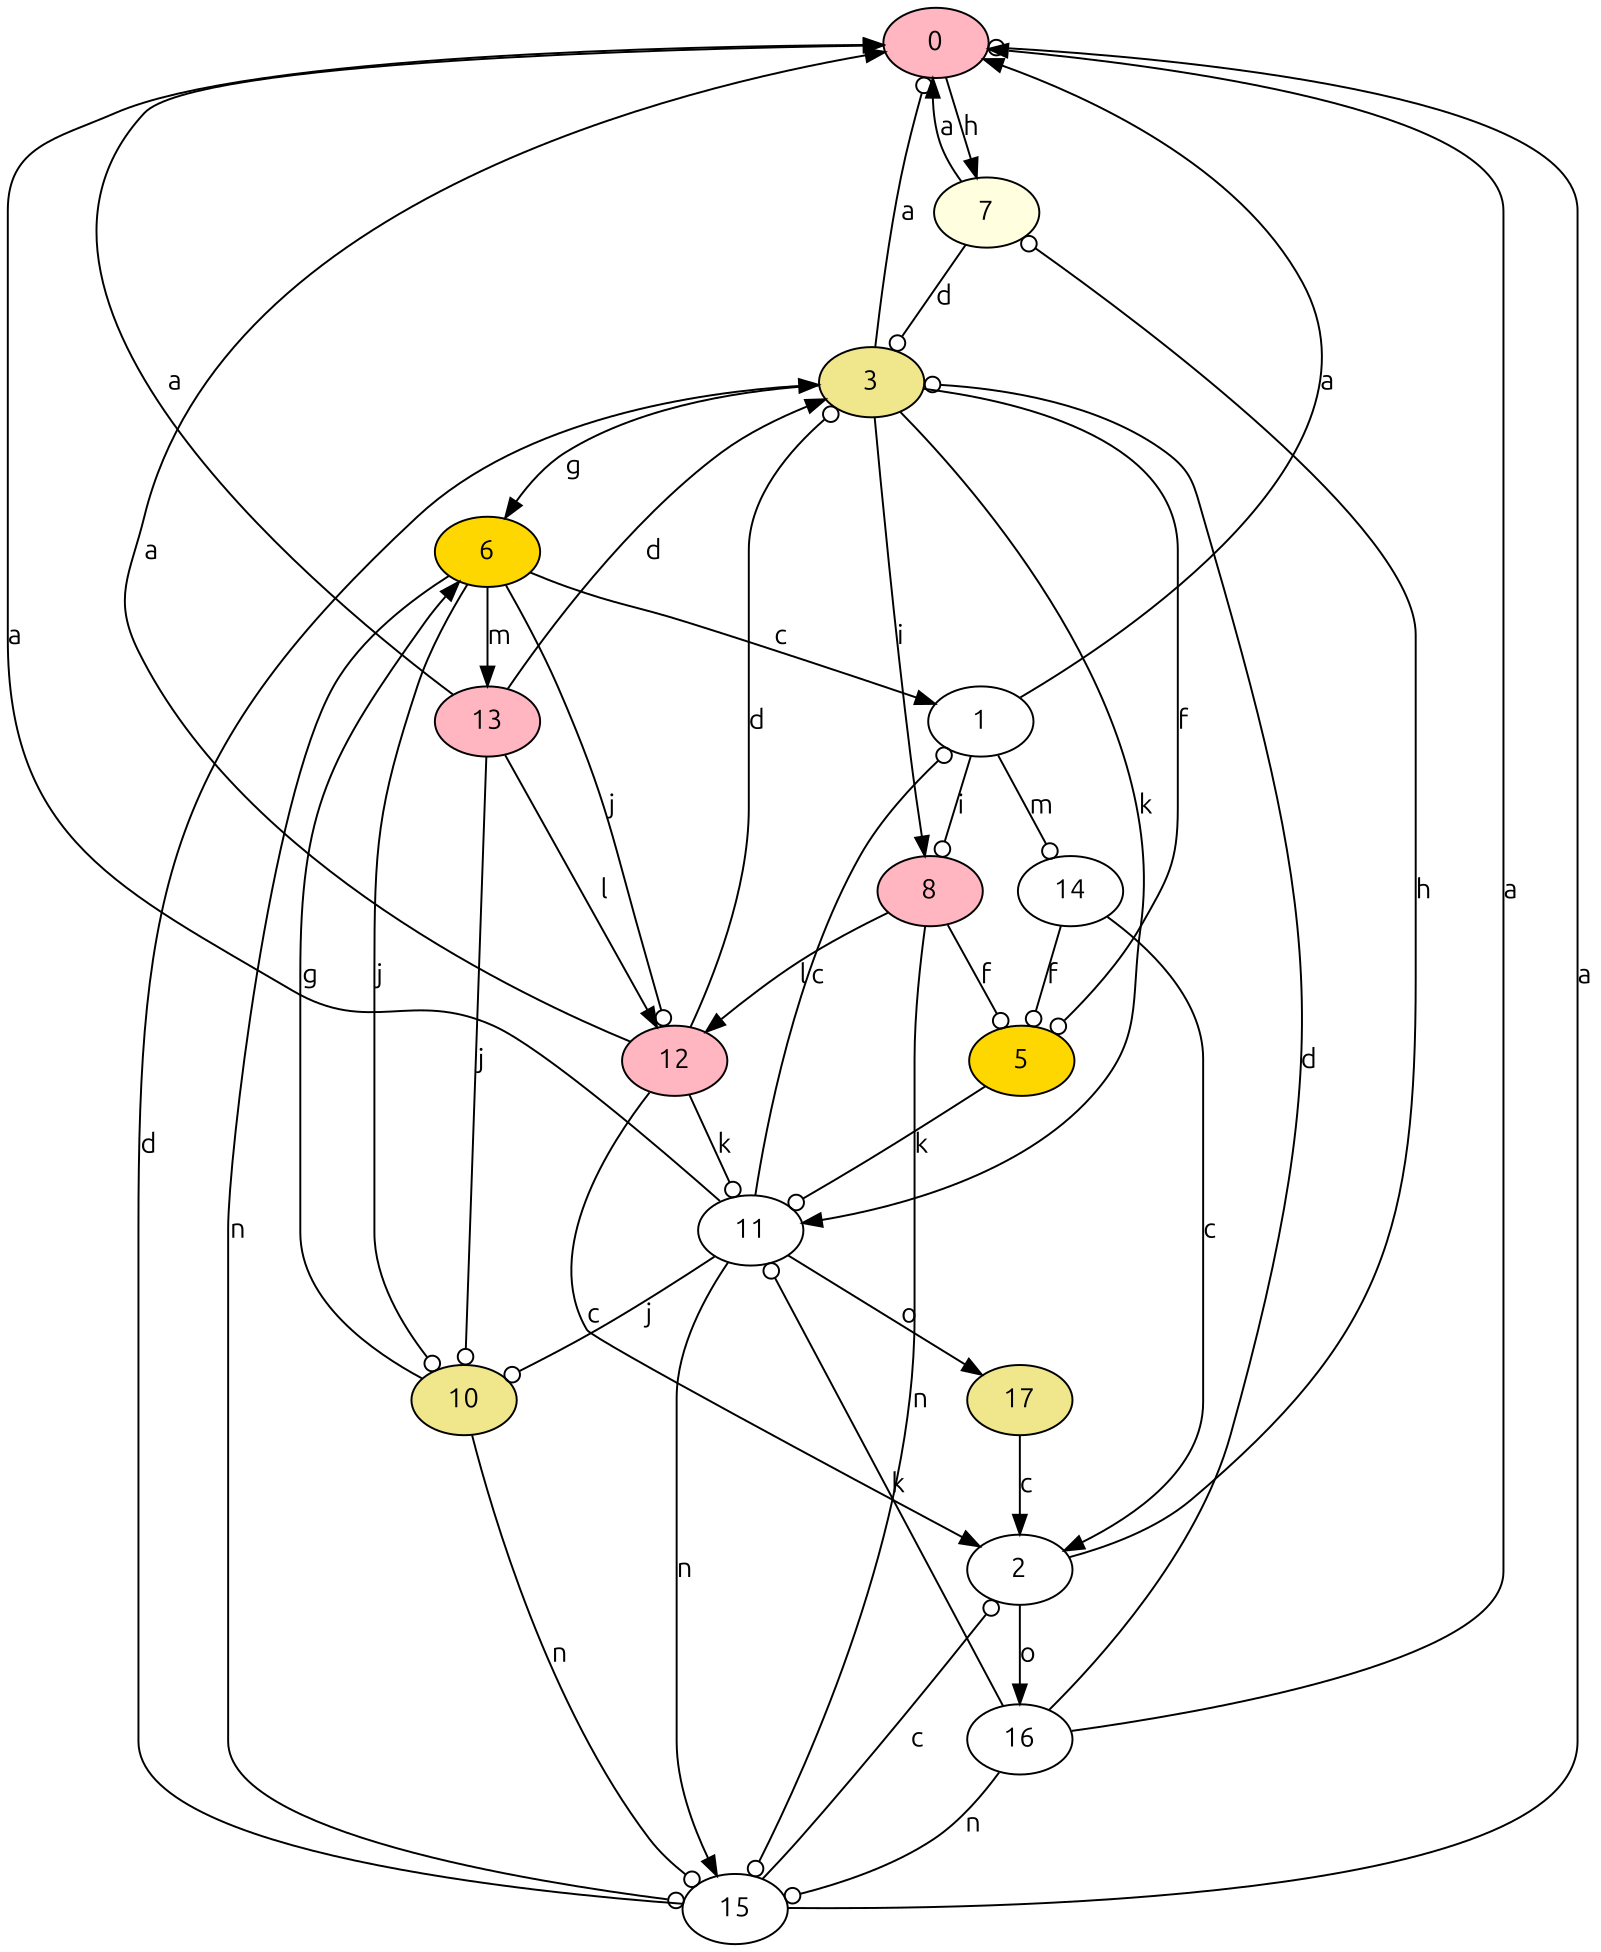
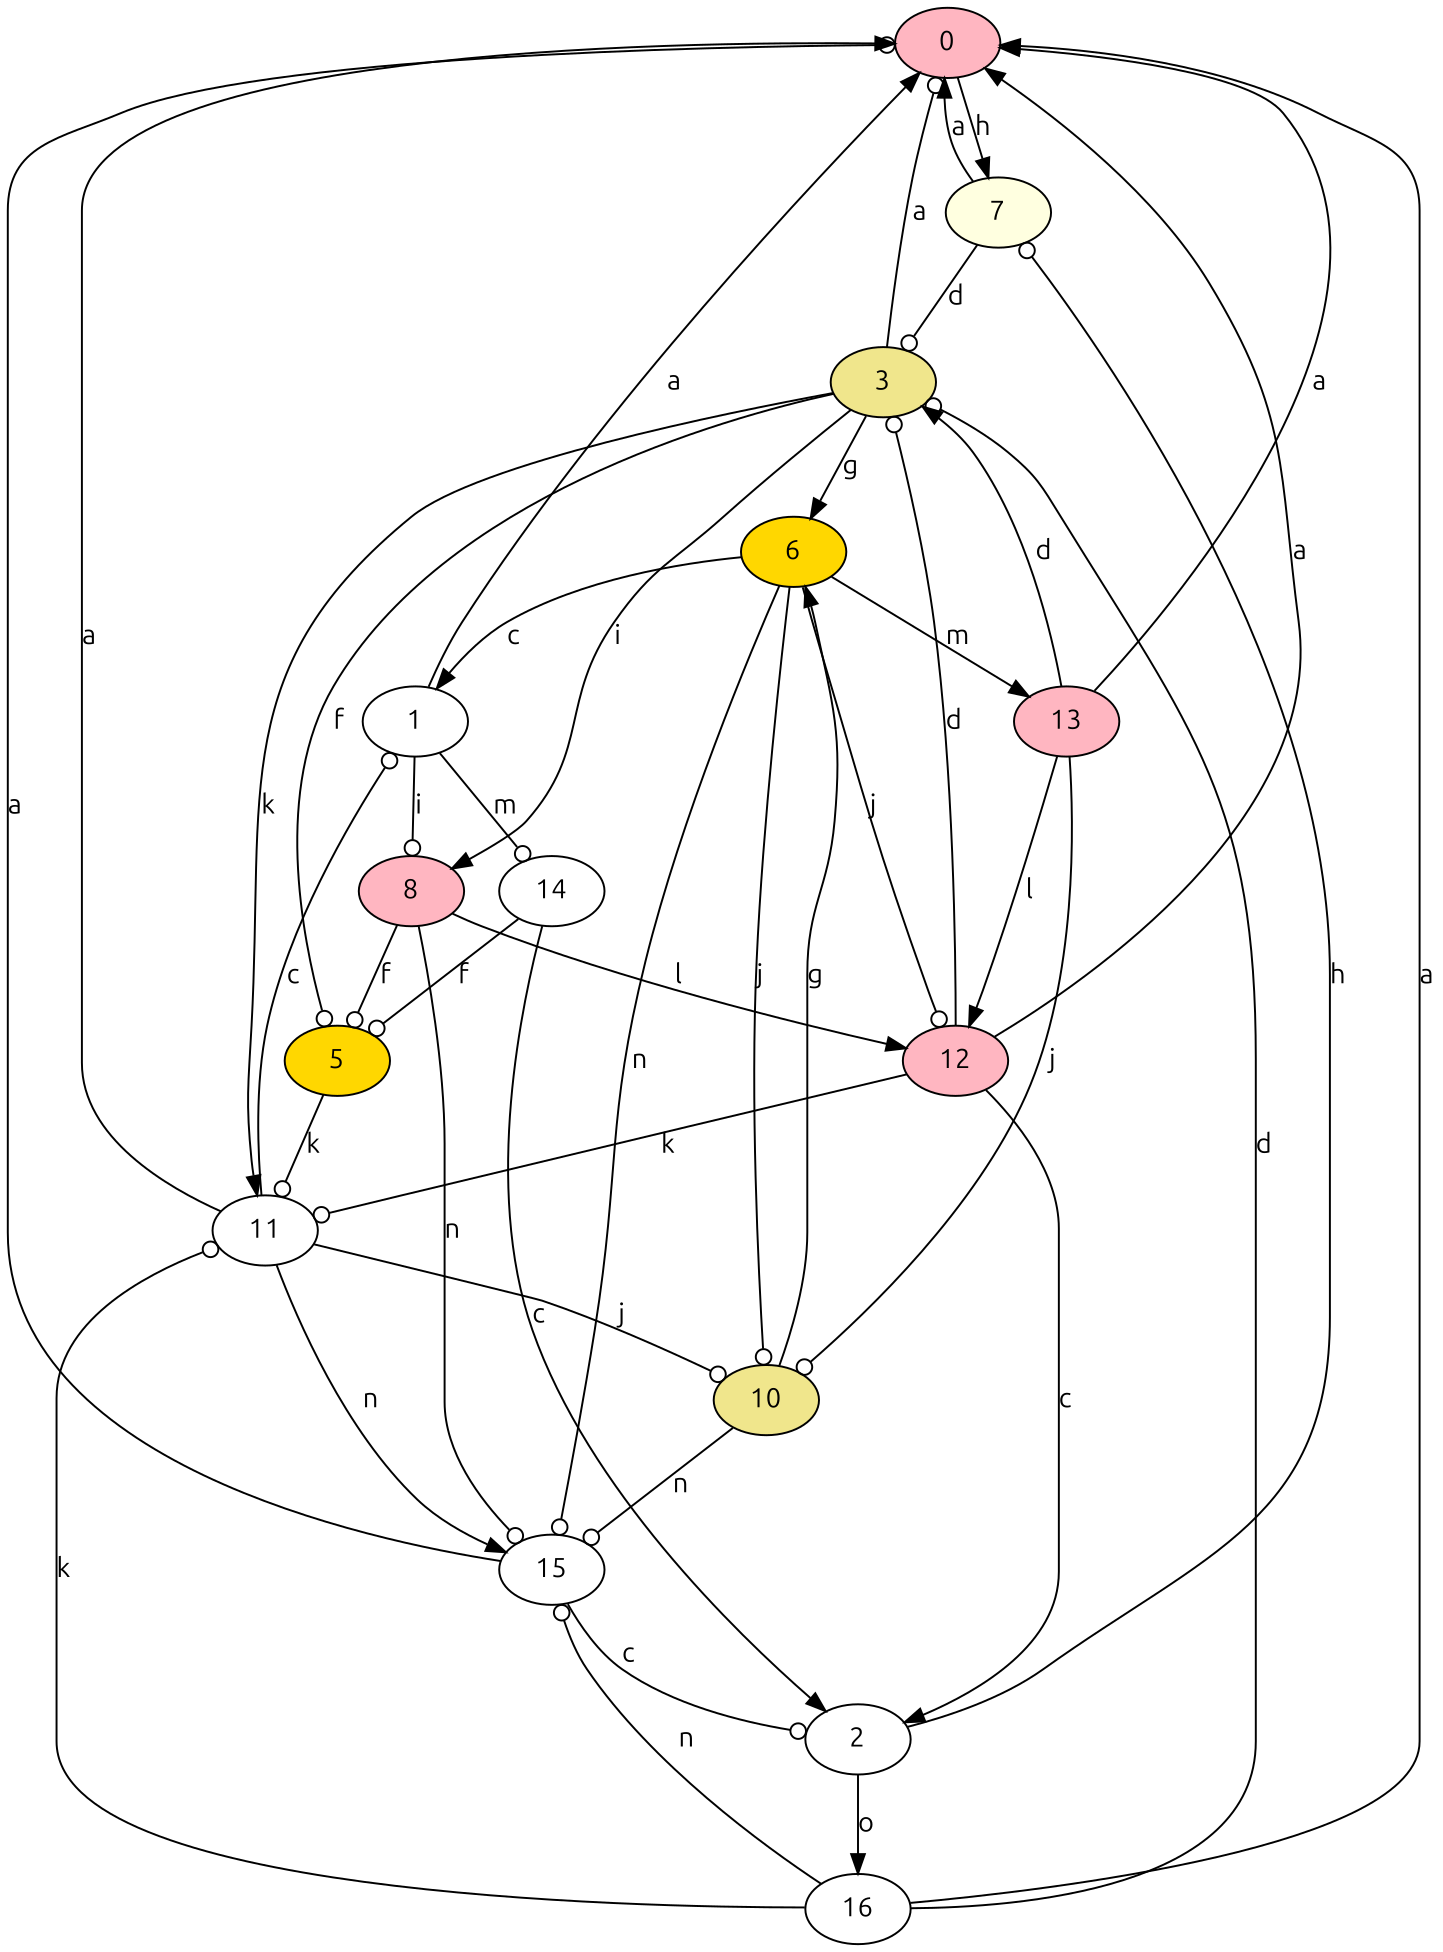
(139, 1176) -> none
(1020, 1400) -> none
